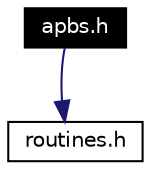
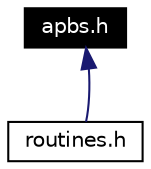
(62, 74) -> (89, 95)
